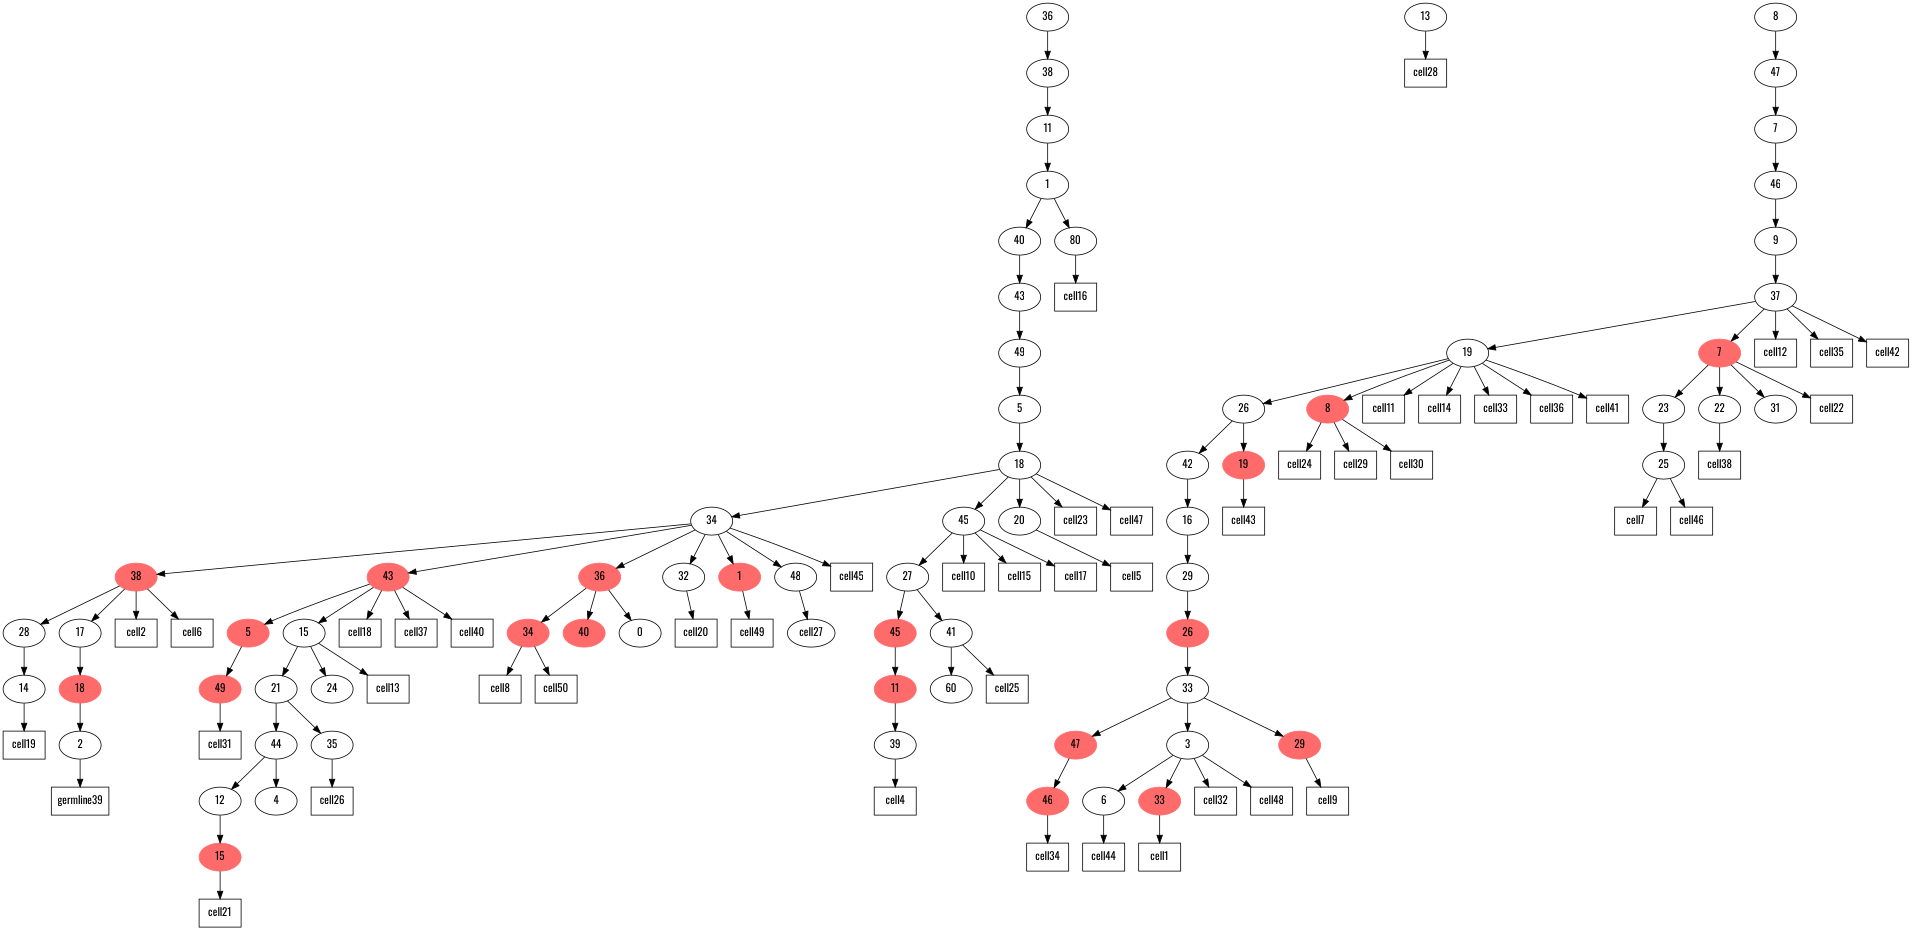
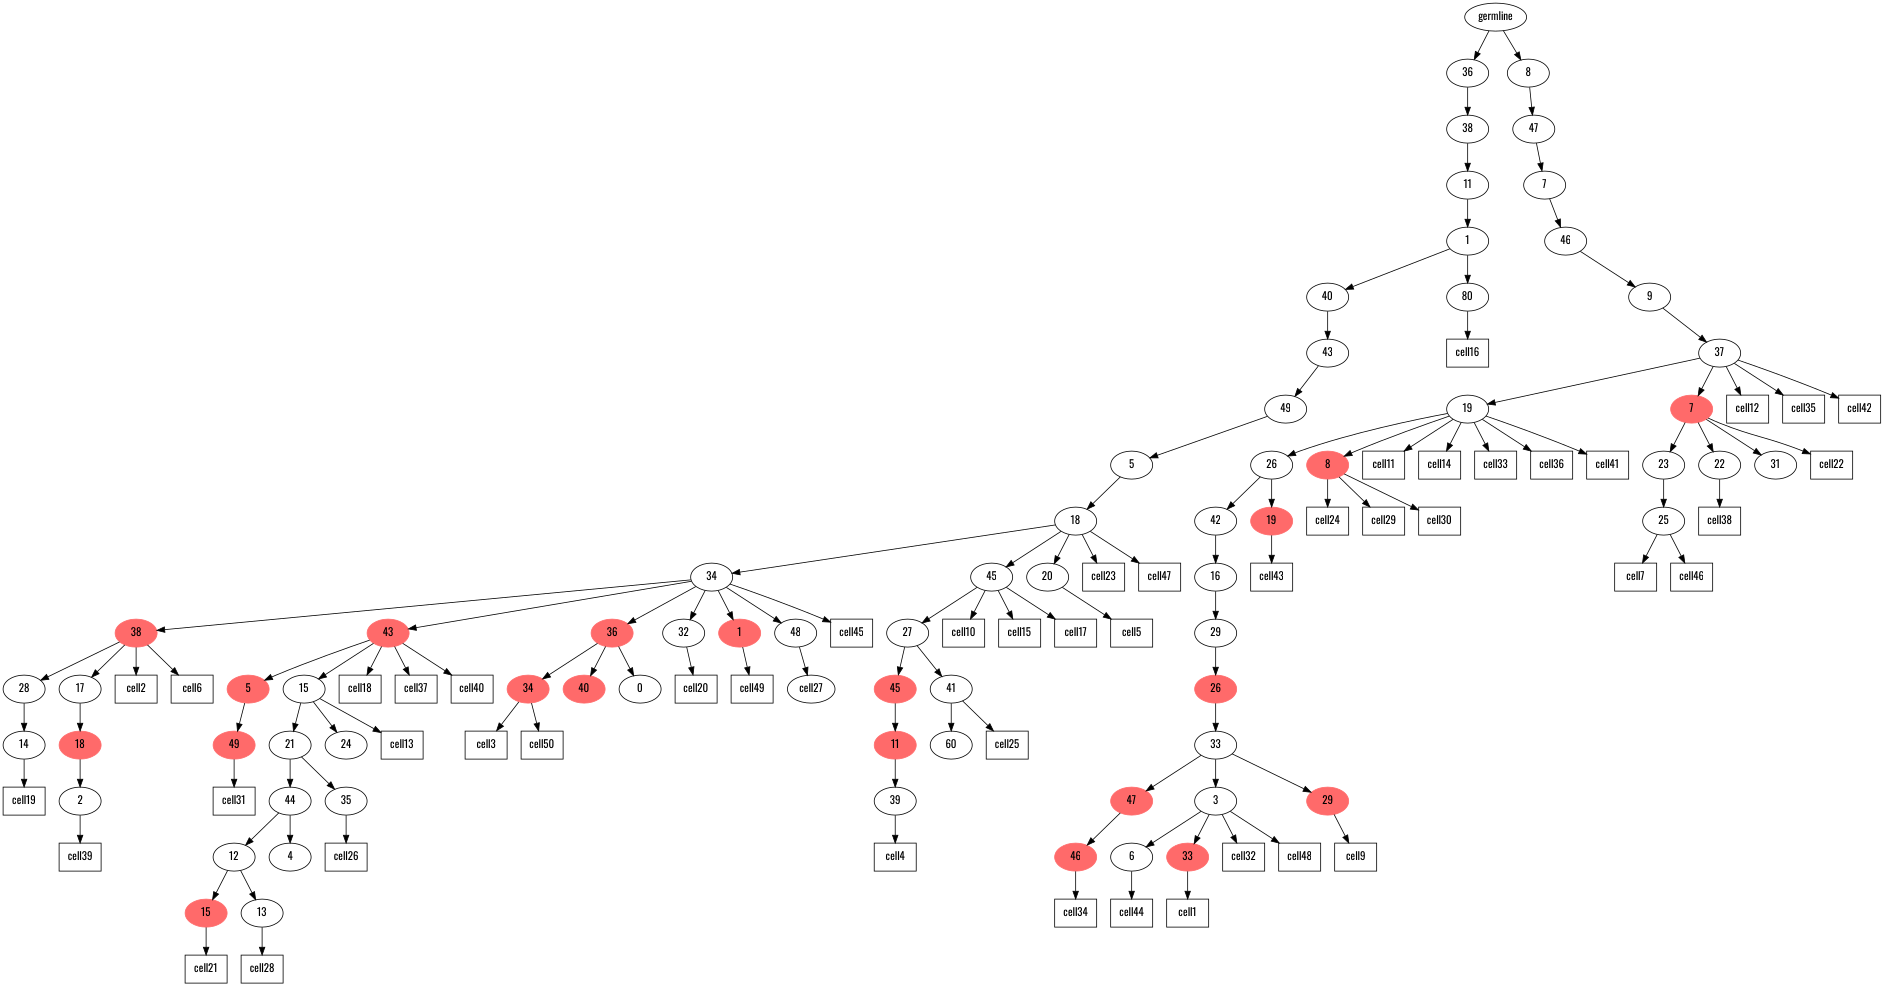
none -> (1496, 17)
(500, 689) -> (486, 745)
(80, 801) -> (80, 857)
none -> (246, 882)
